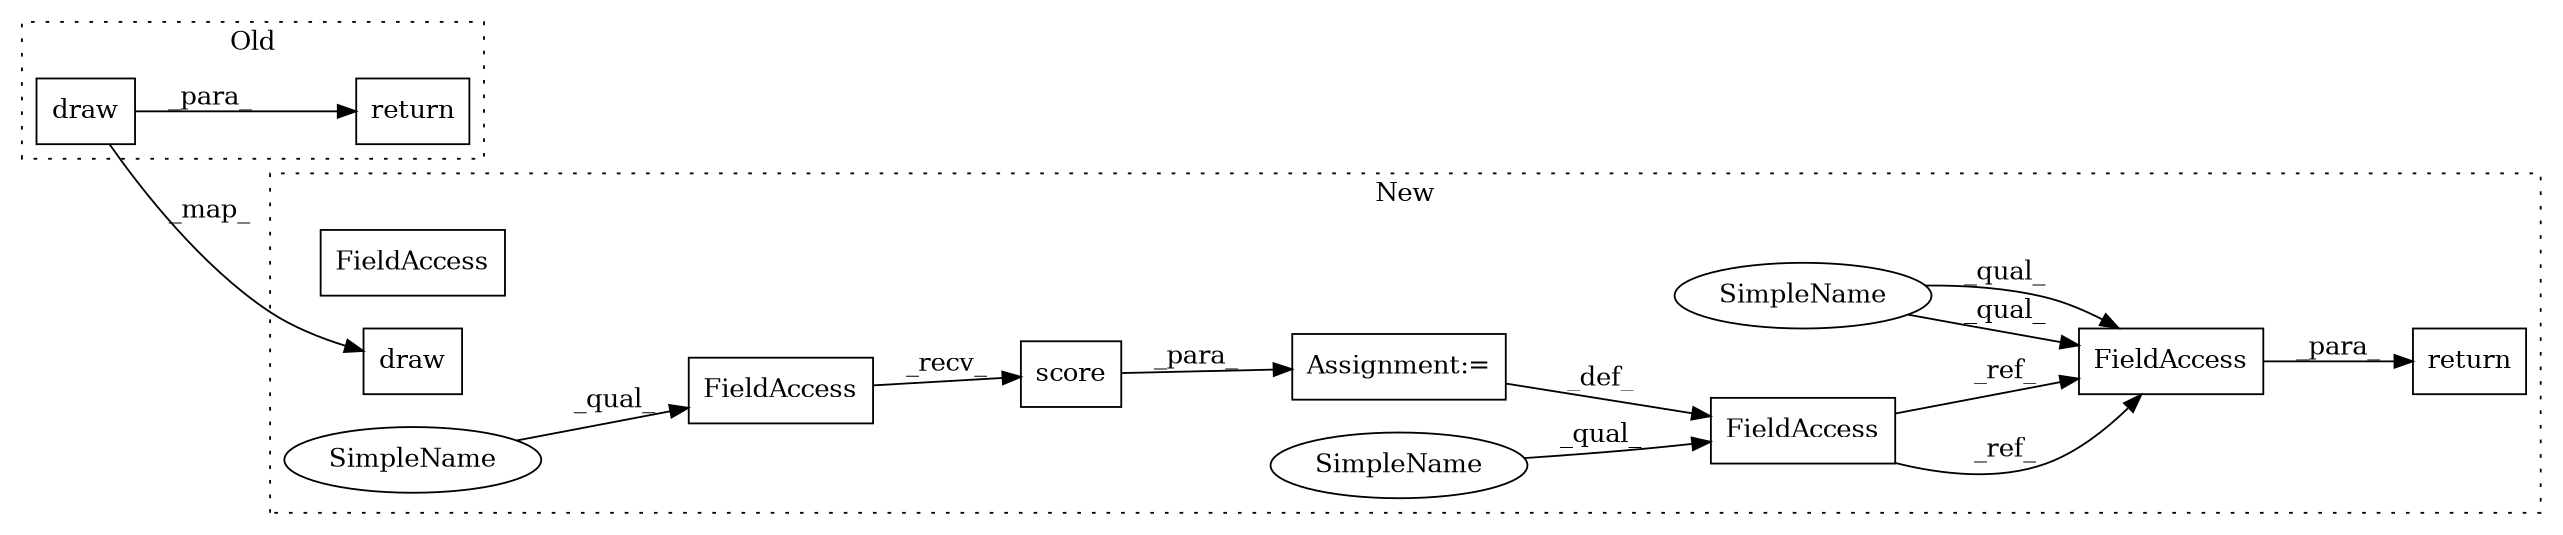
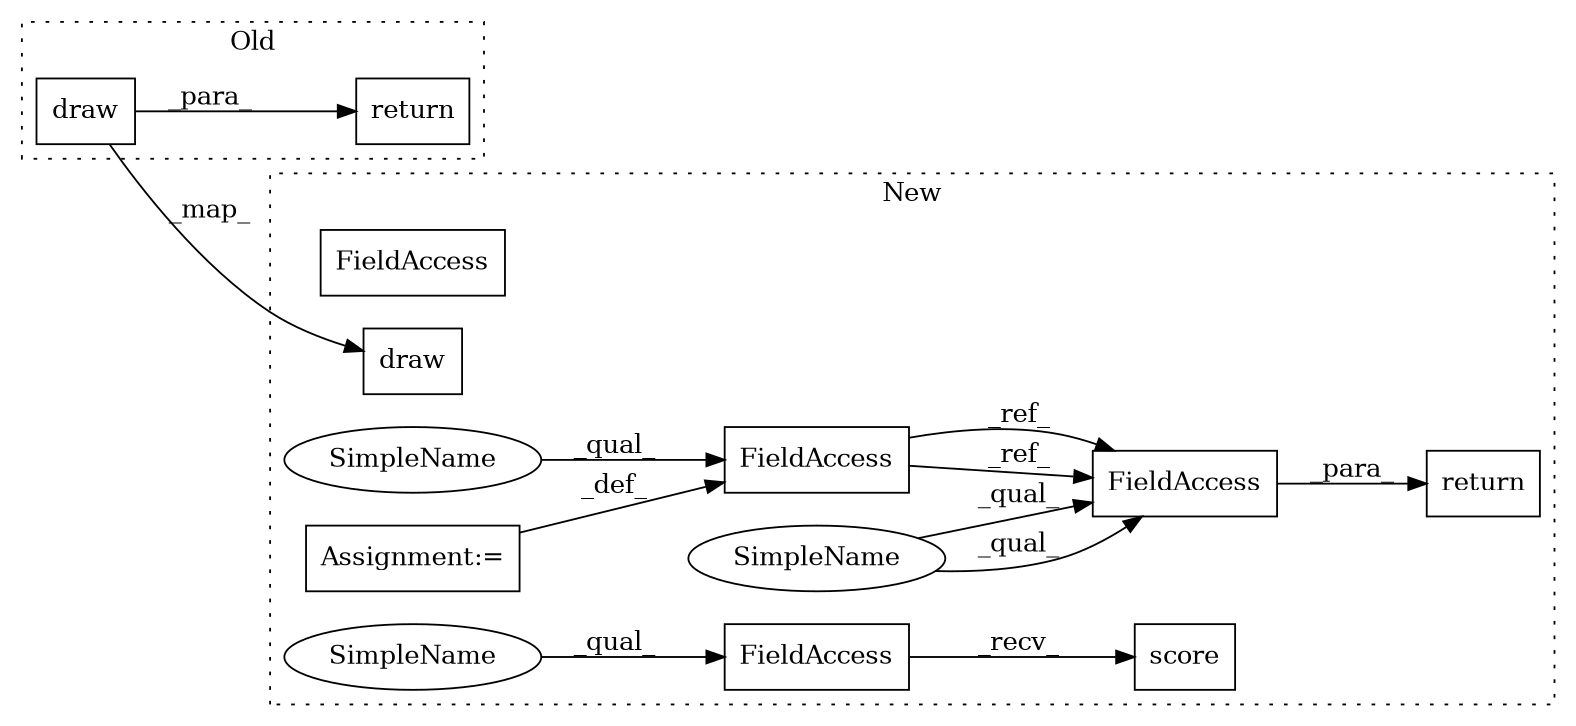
(1197, 371) -> none
